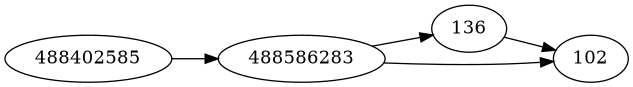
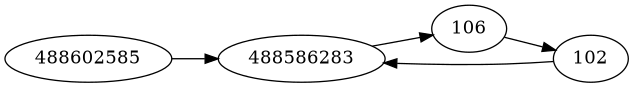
(469, 29) -> (469, 29)
(88, 59) -> (88, 59)
(462, 65) -> (475, 65)
